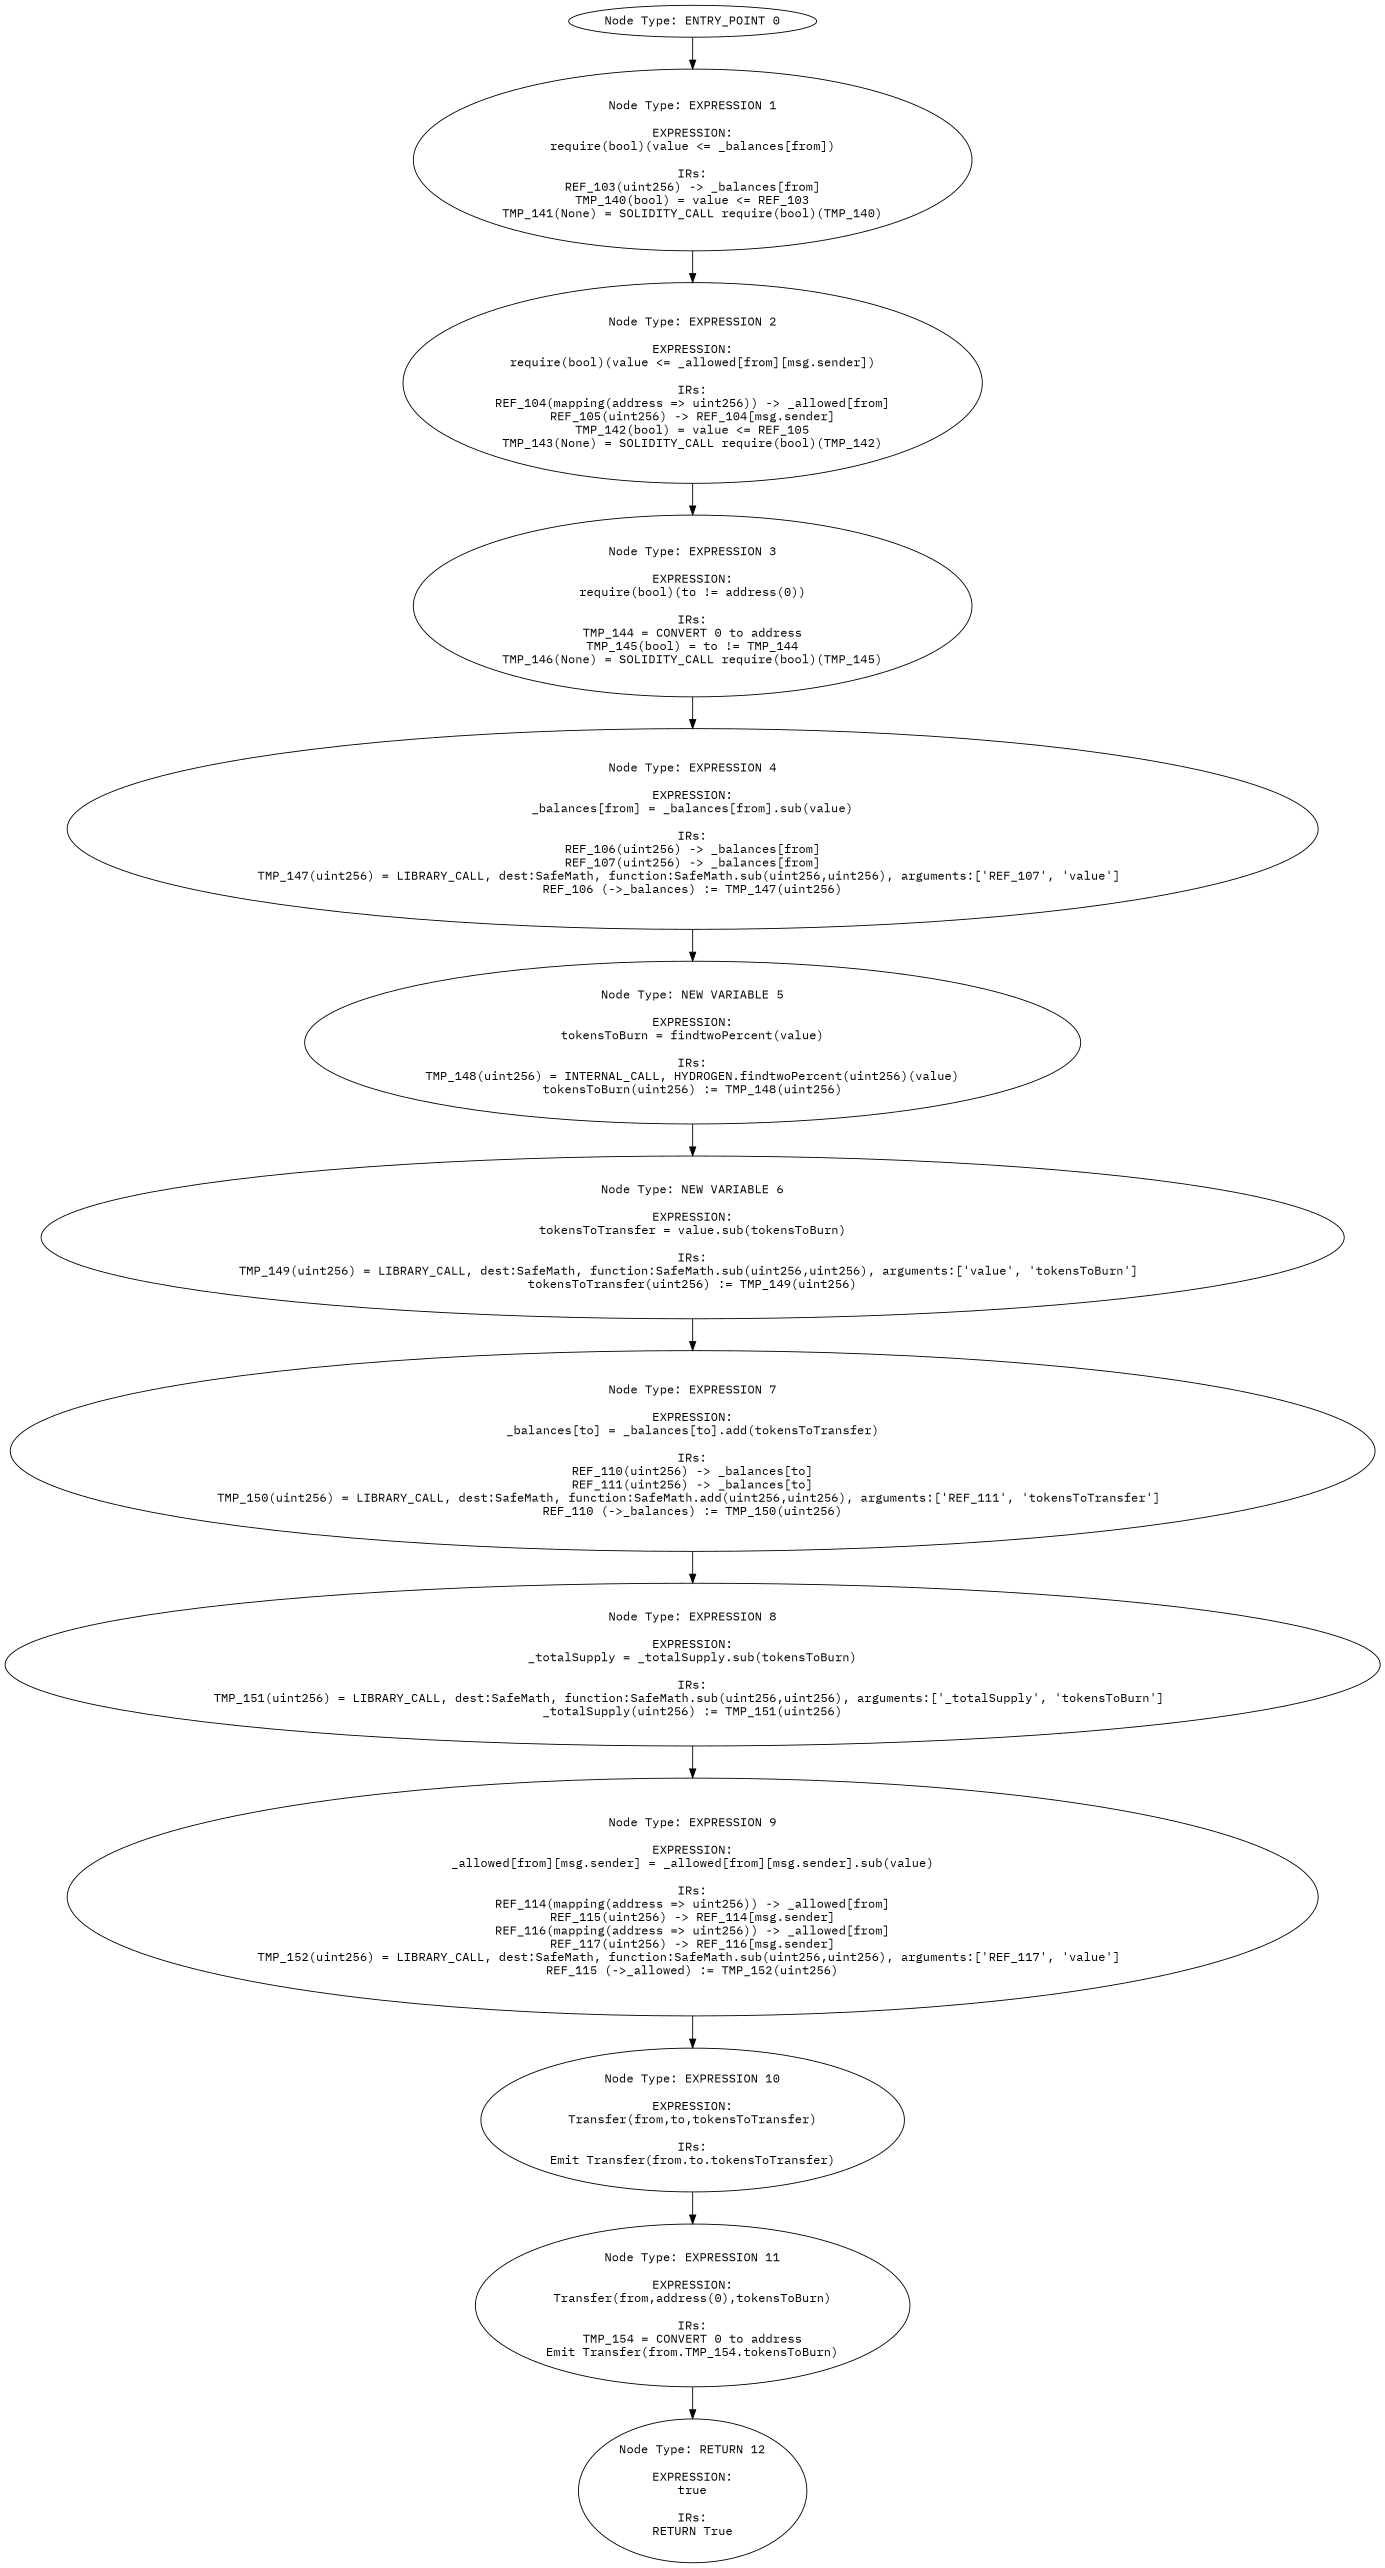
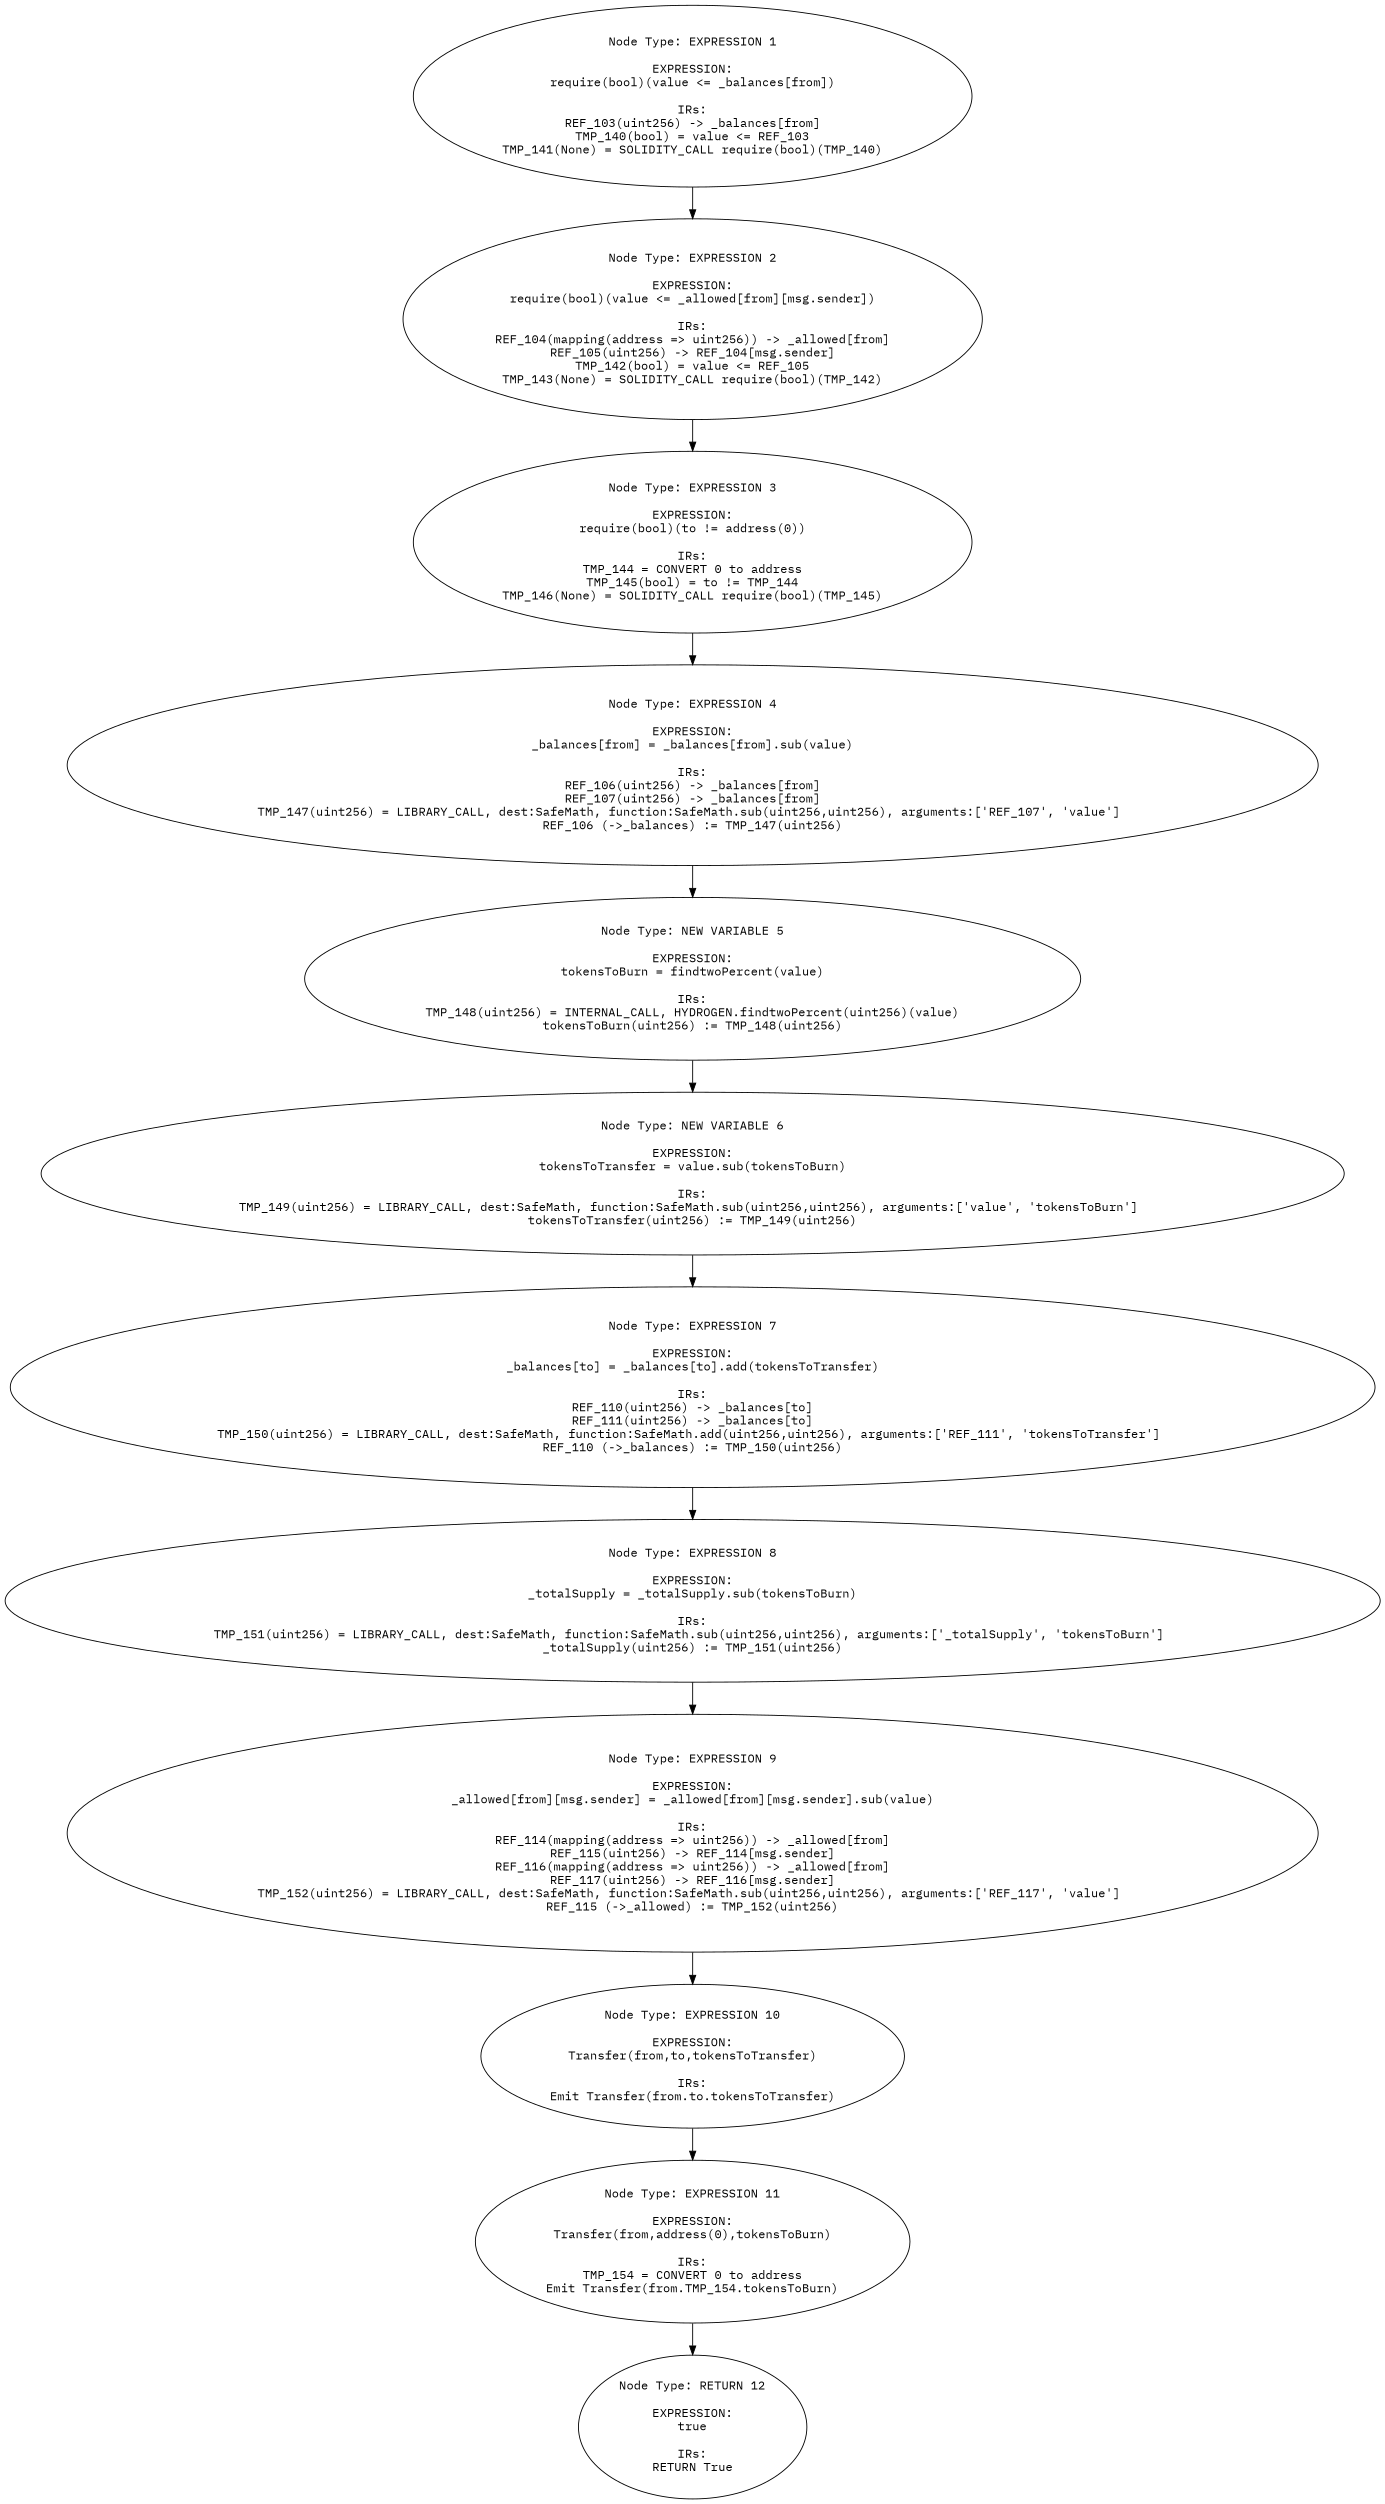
(693, 21) -> none
